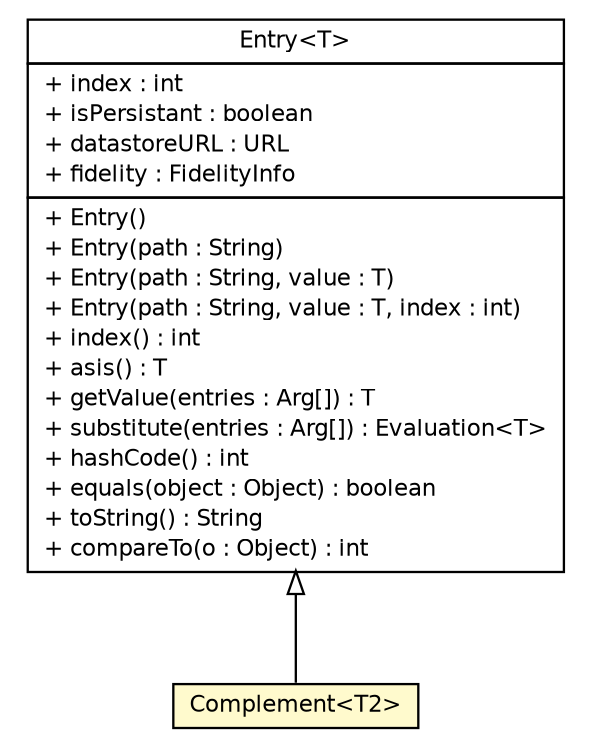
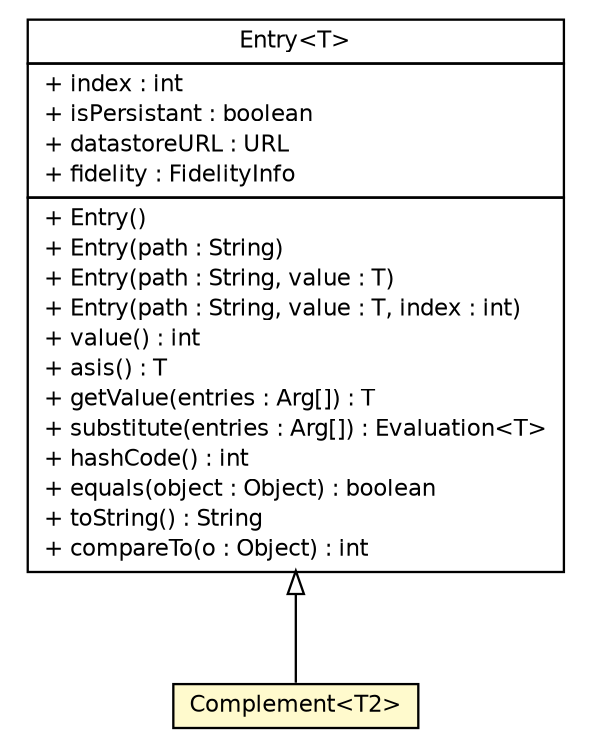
(122, 339) -> (122, 339)
